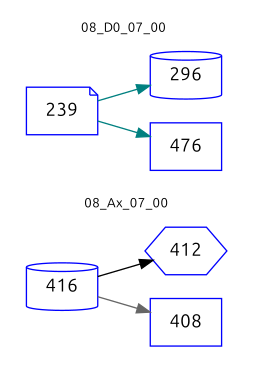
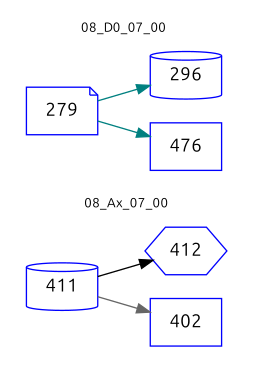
(62, 111) -> (62, 111)
(62, 287) -> (62, 287)
(186, 322) -> (186, 322)
